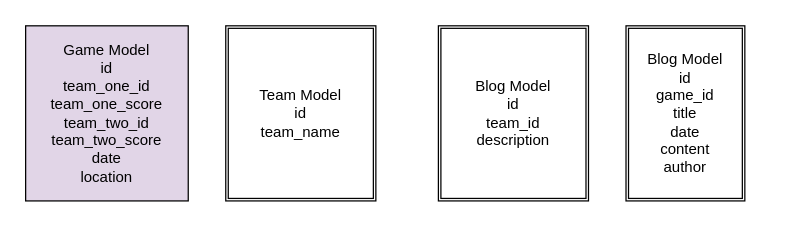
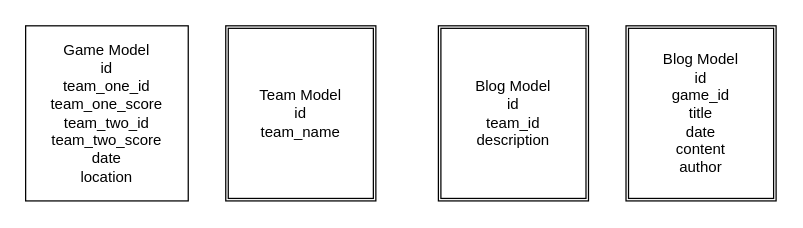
(107, 113) -> (107, 113)
(685, 113) -> (701, 113)
